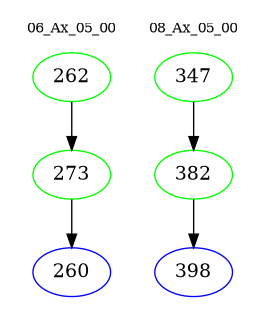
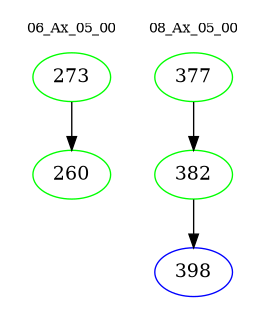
(72, 77) -> none
(194, 77) -> (194, 77)
(72, 272) -> (72, 175)
